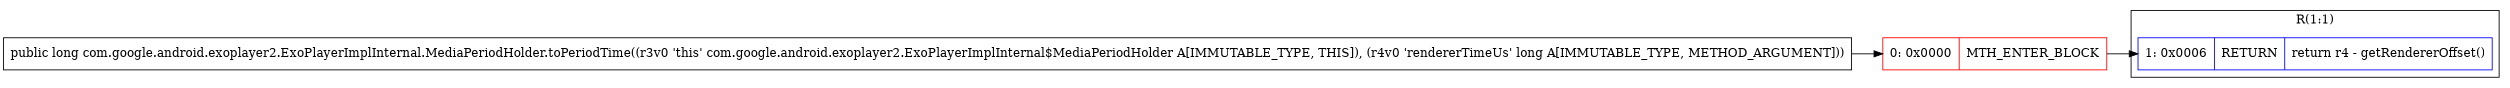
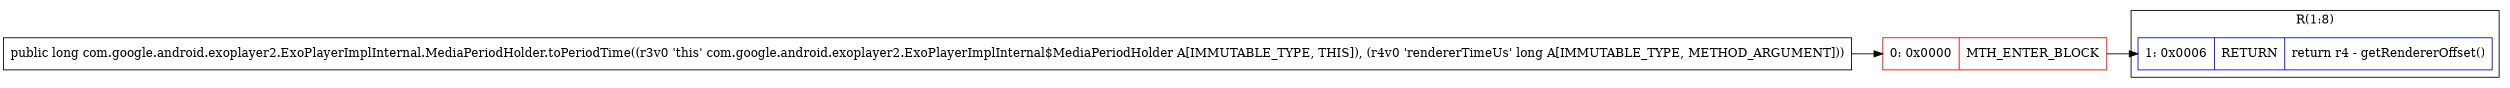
(2315, 20) -> (2315, 20)
